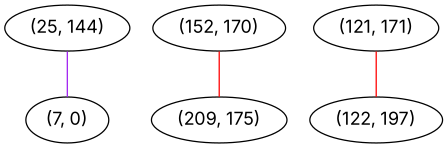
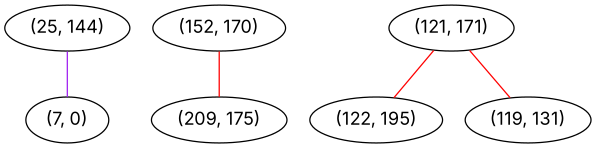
(376, 120) -> (376, 120)
none -> (528, 120)
